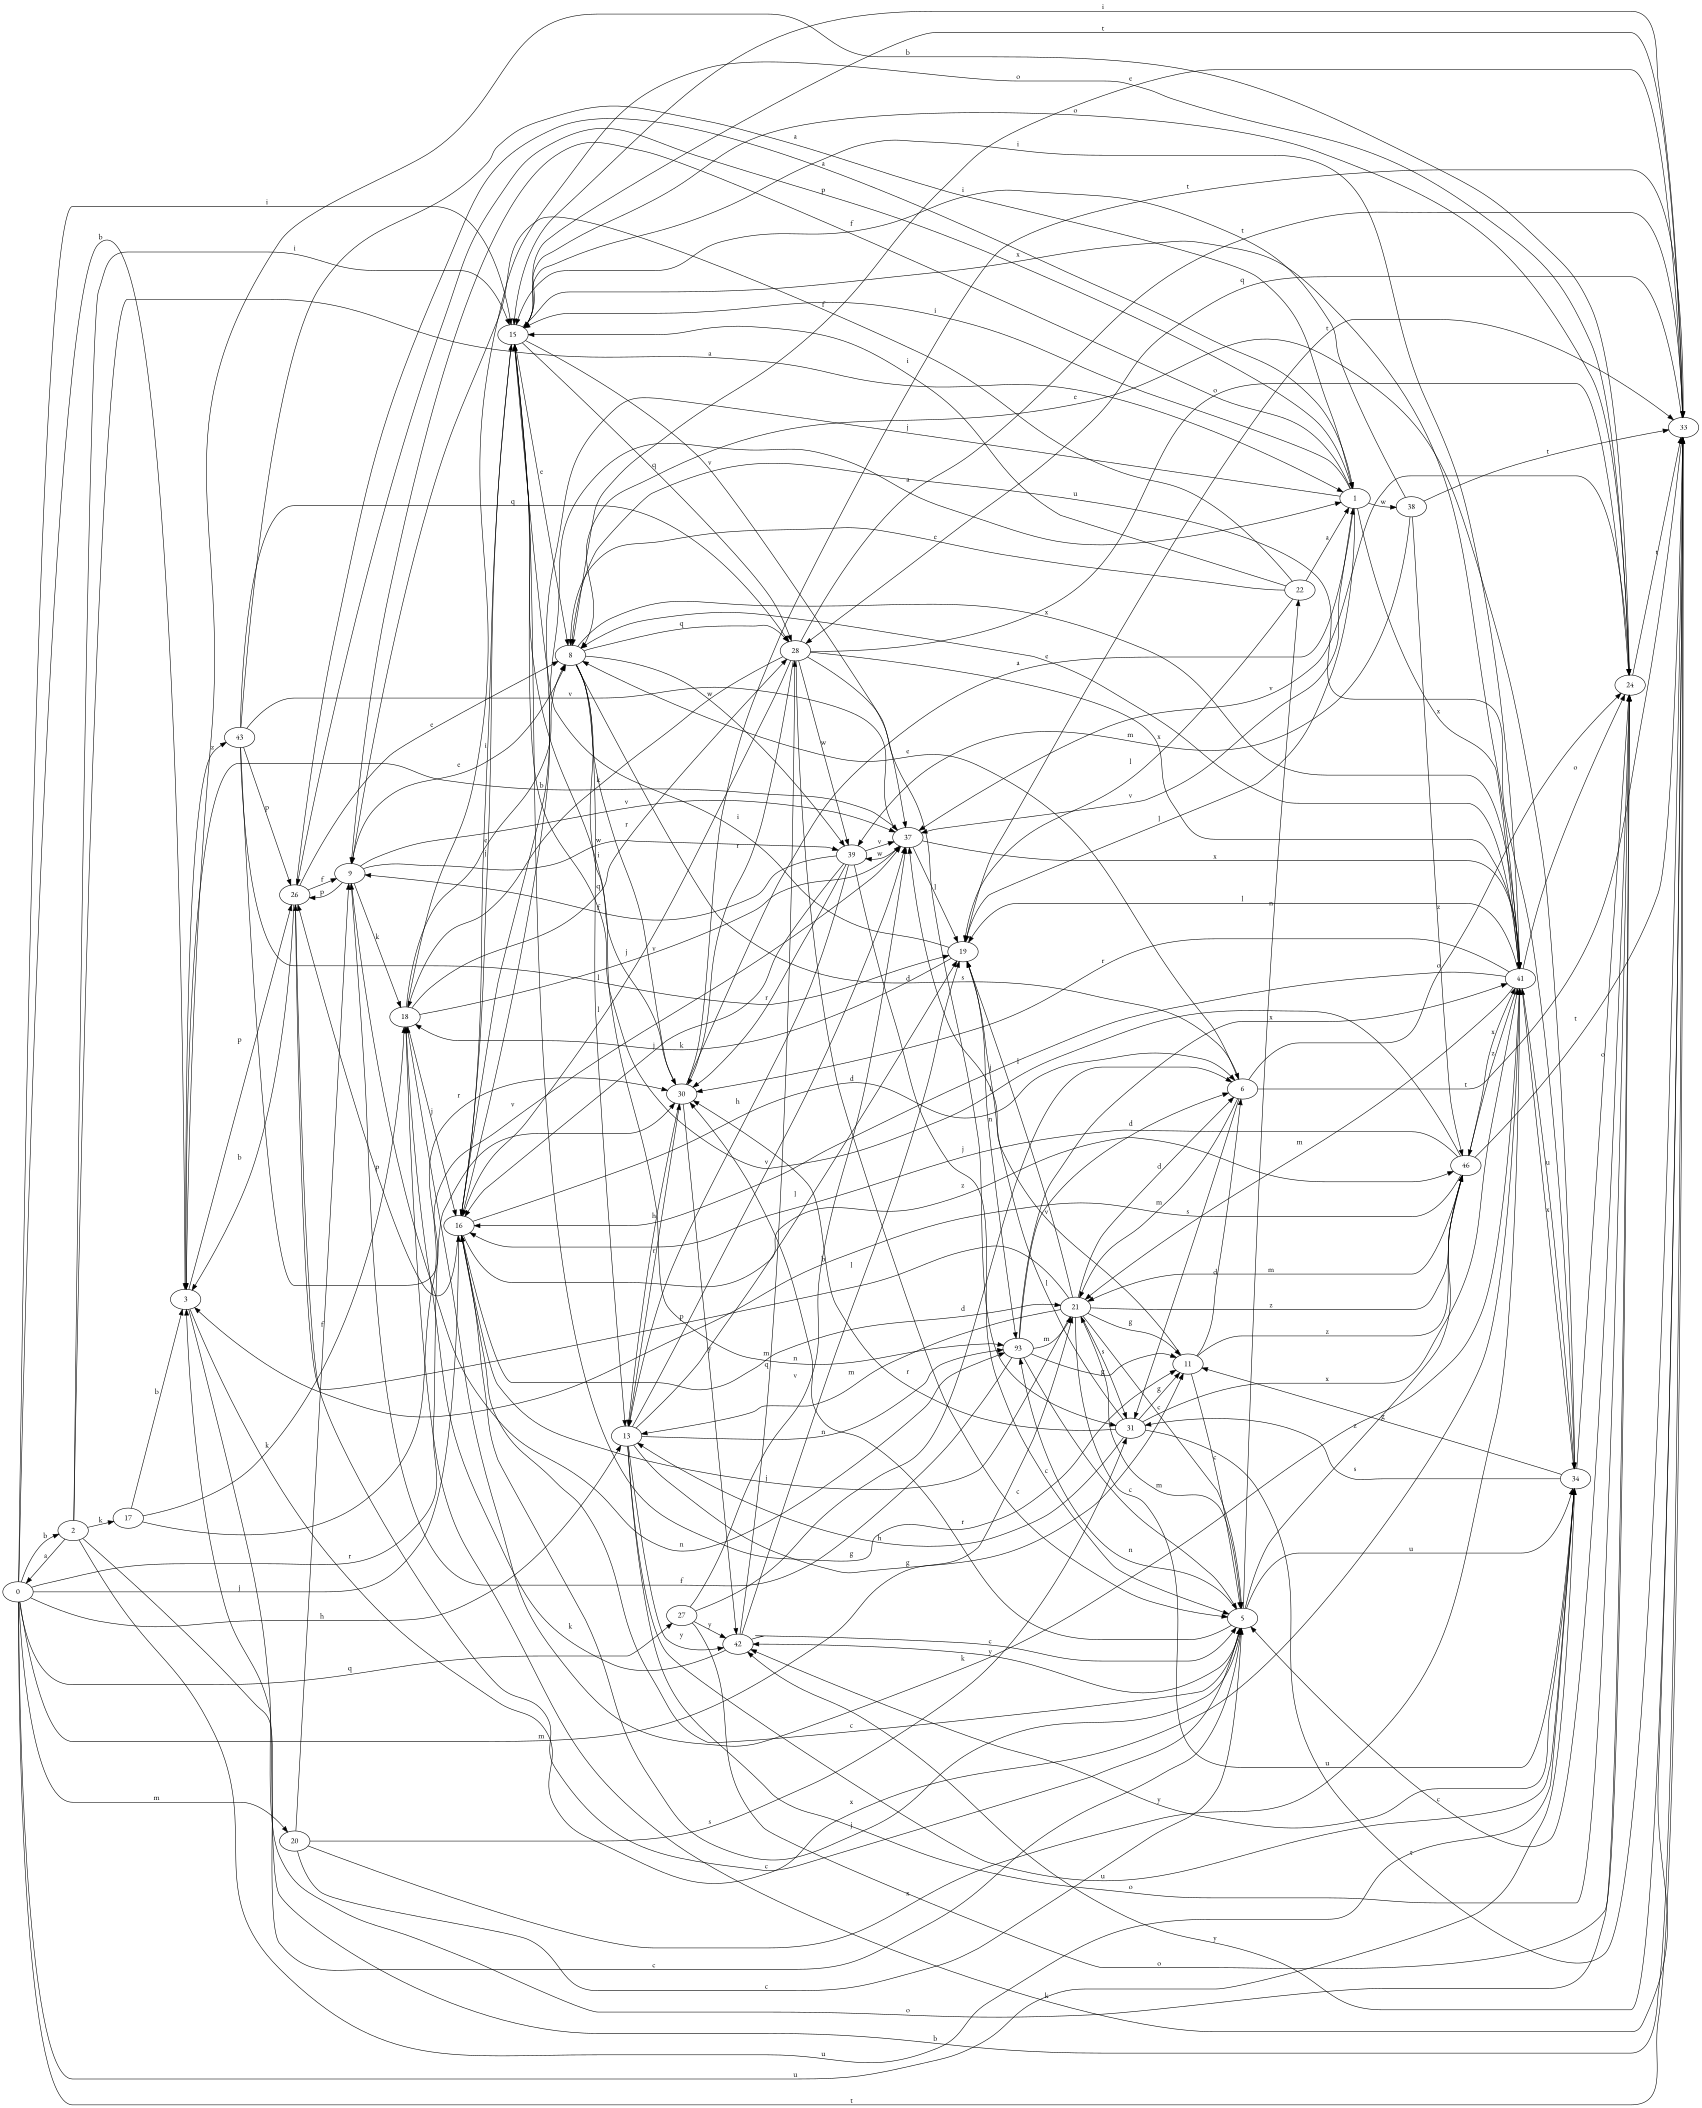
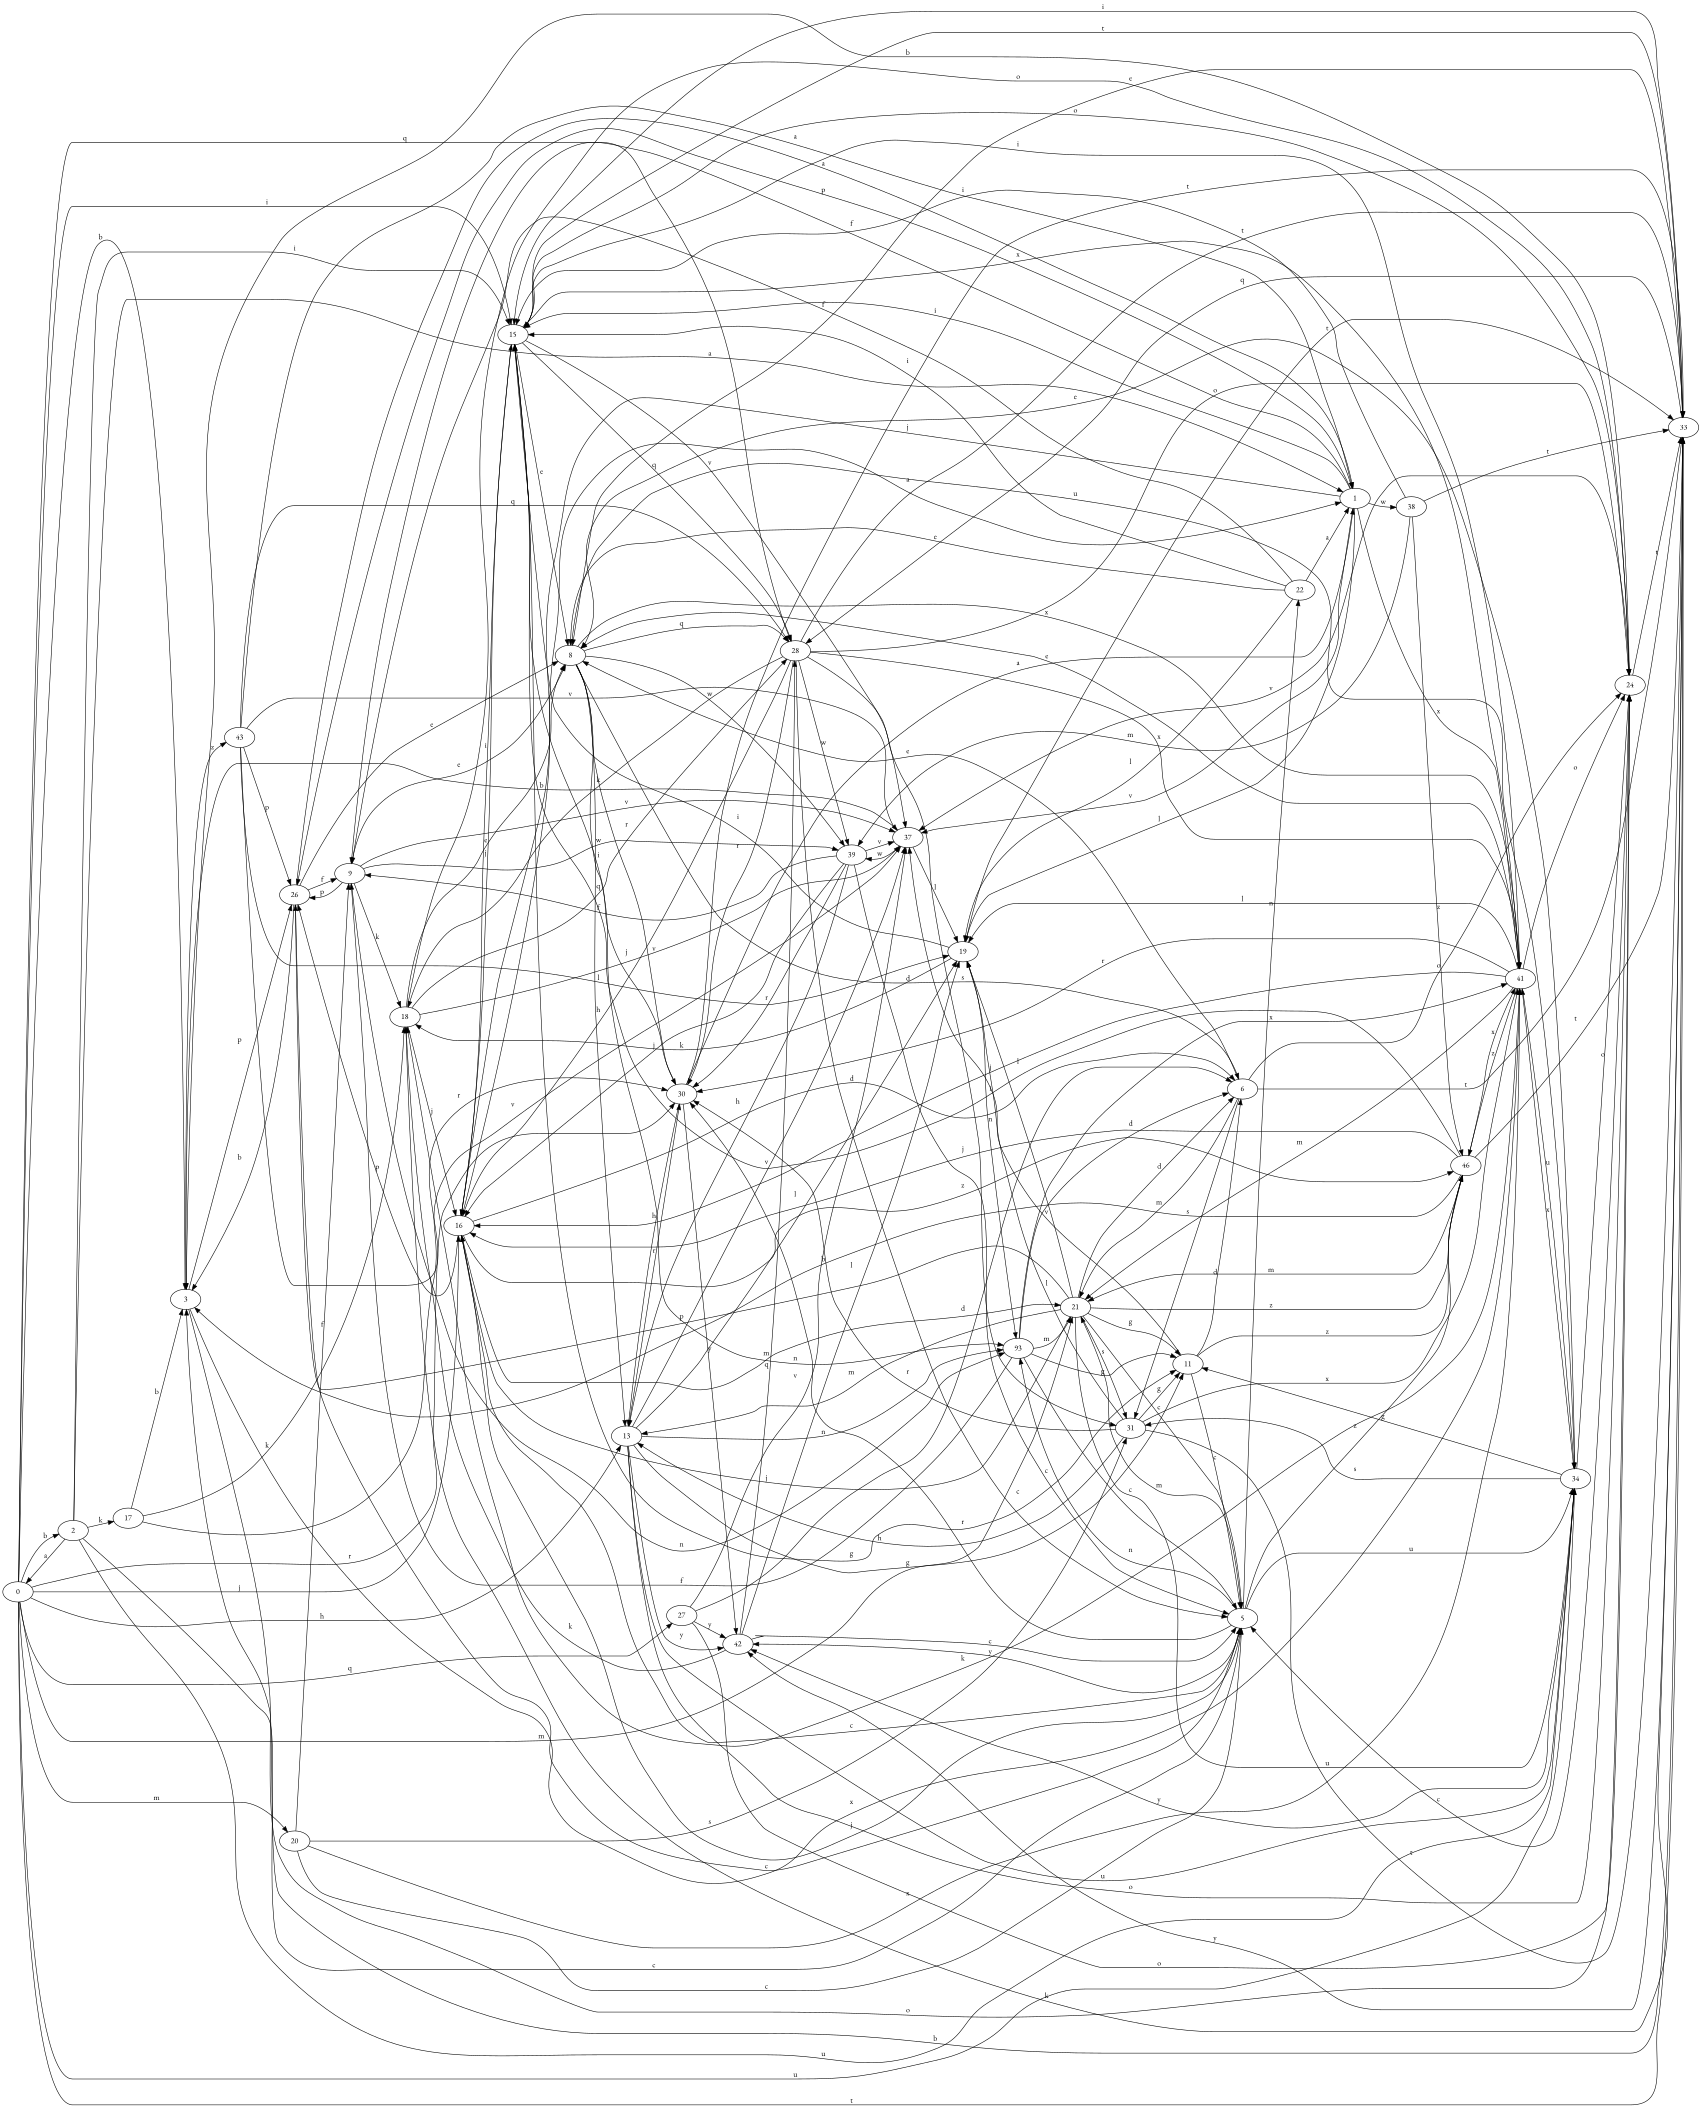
none -> (50, 325)
(1257, 861) -> none
(598, 1010) -> (598, 1010)
